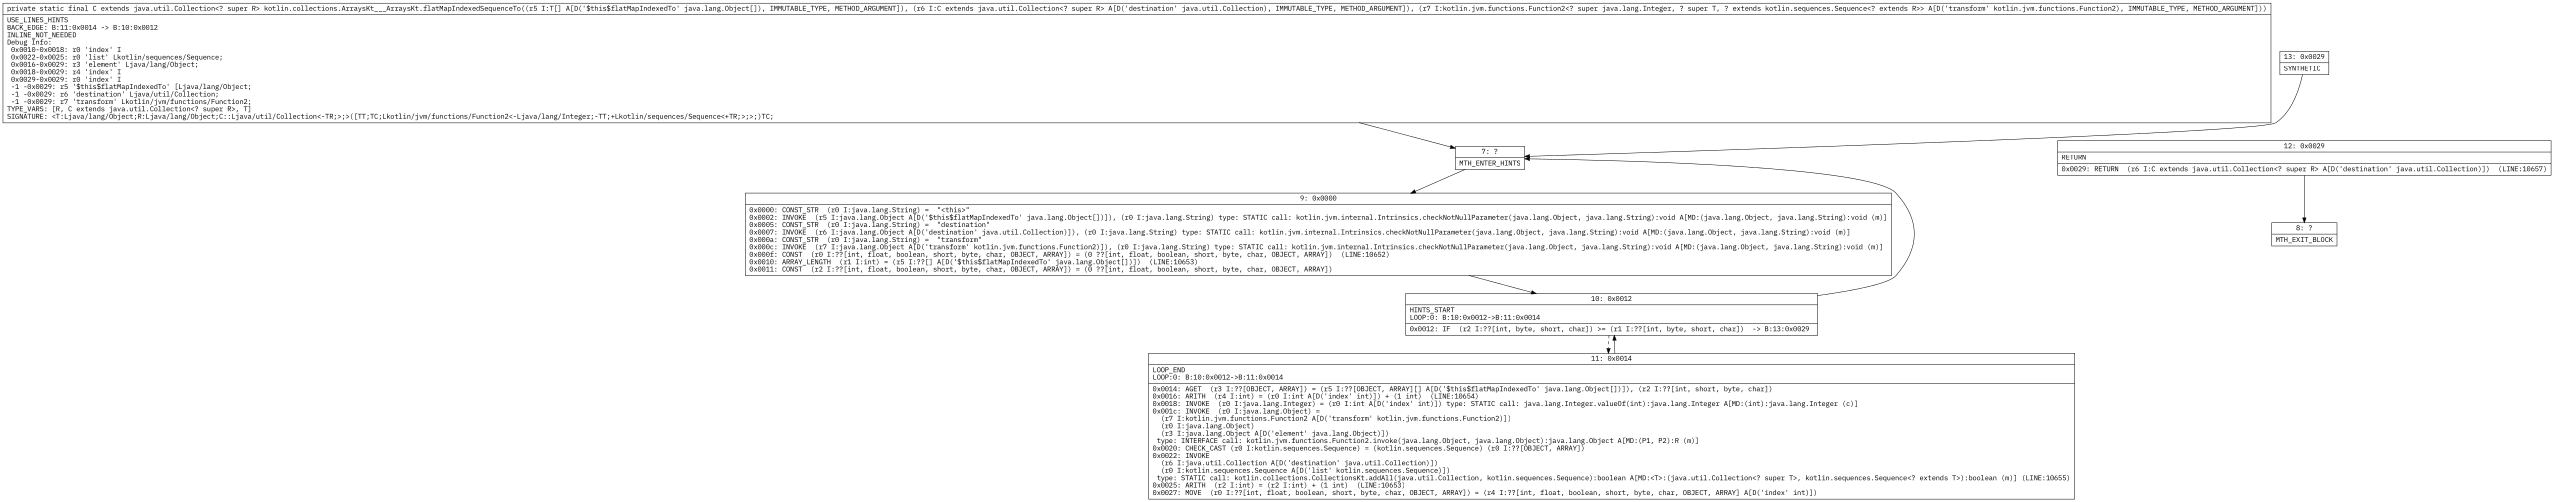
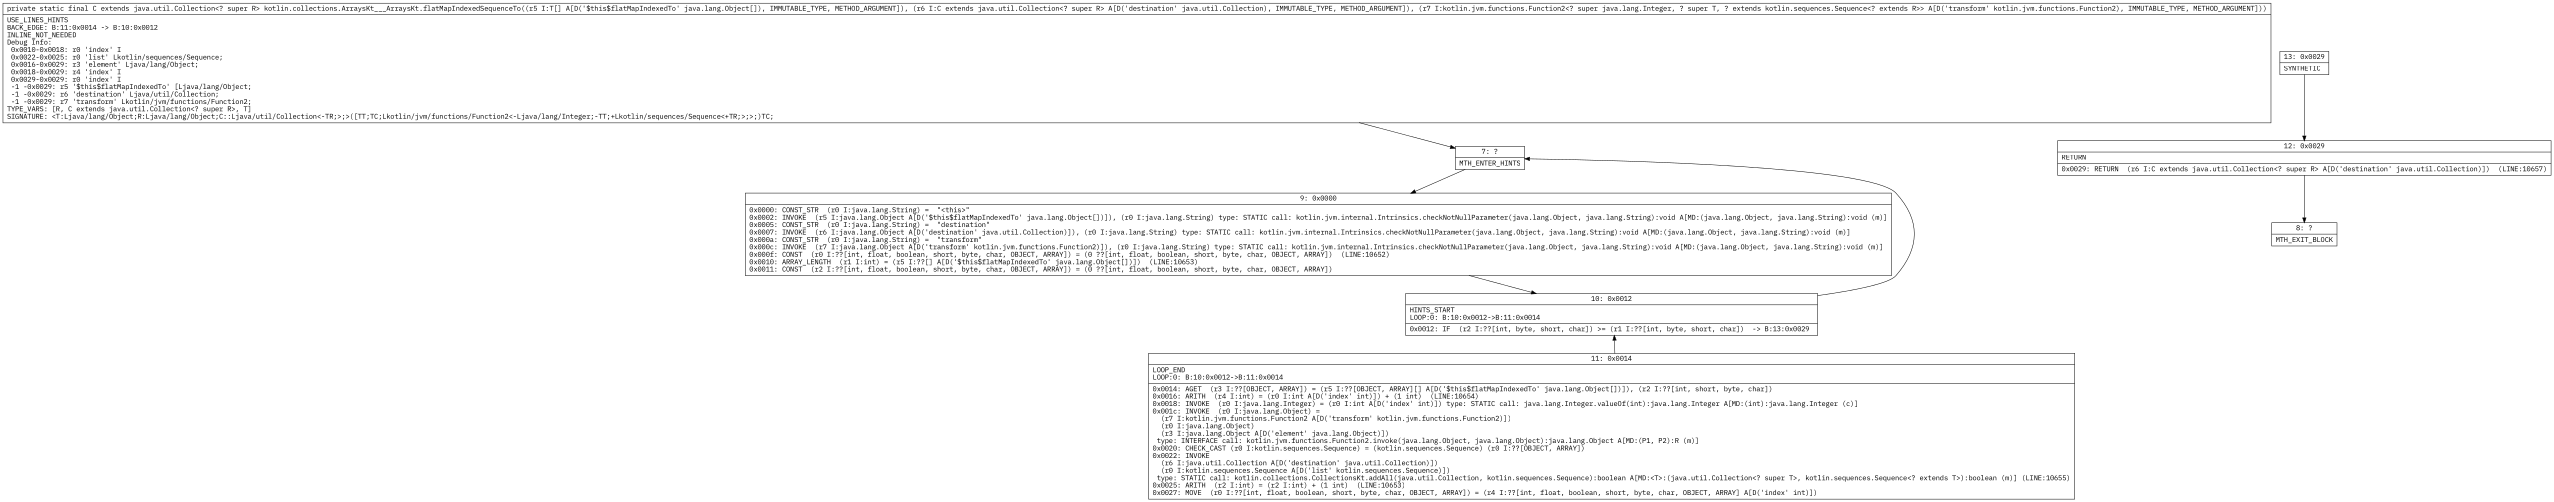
(1931, 143) -> (2304, 105)
(1609, 342) -> none
